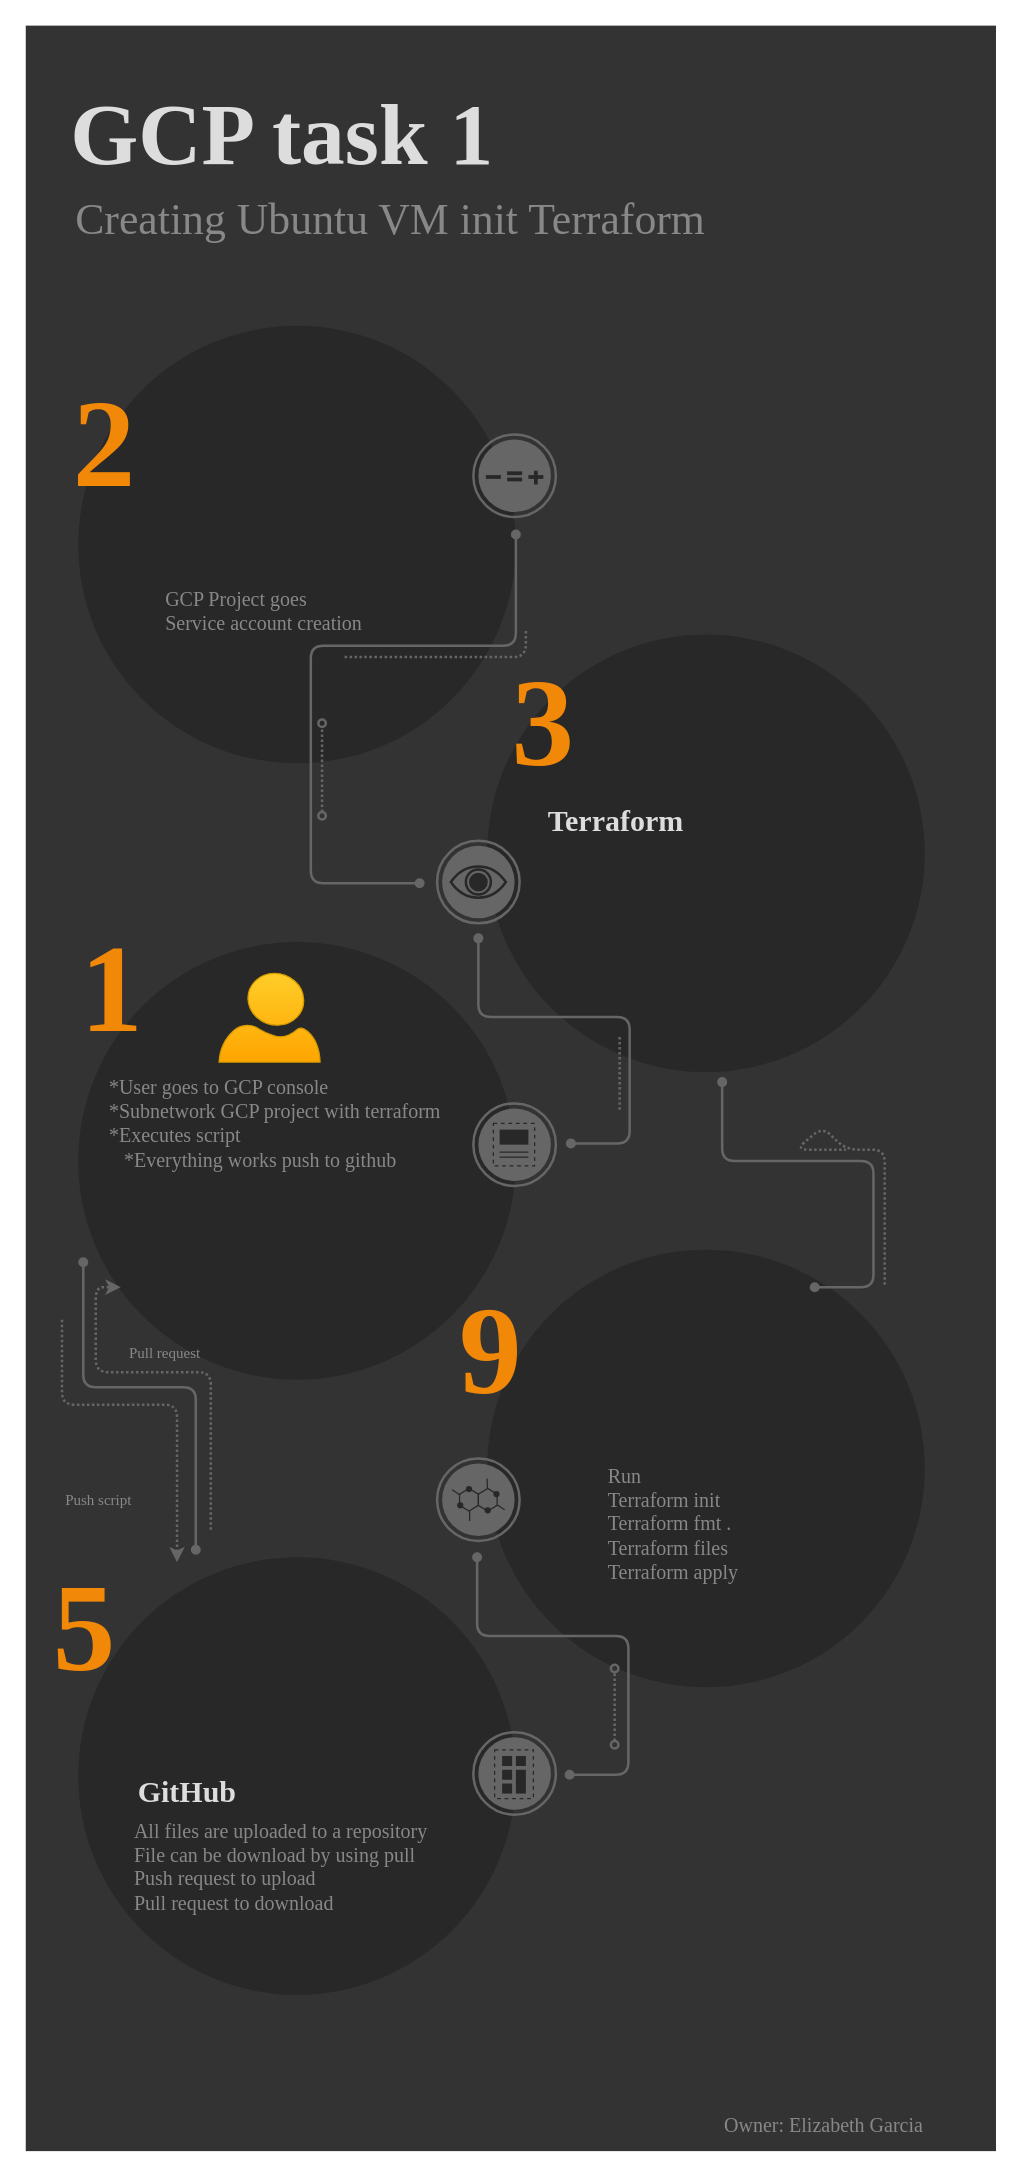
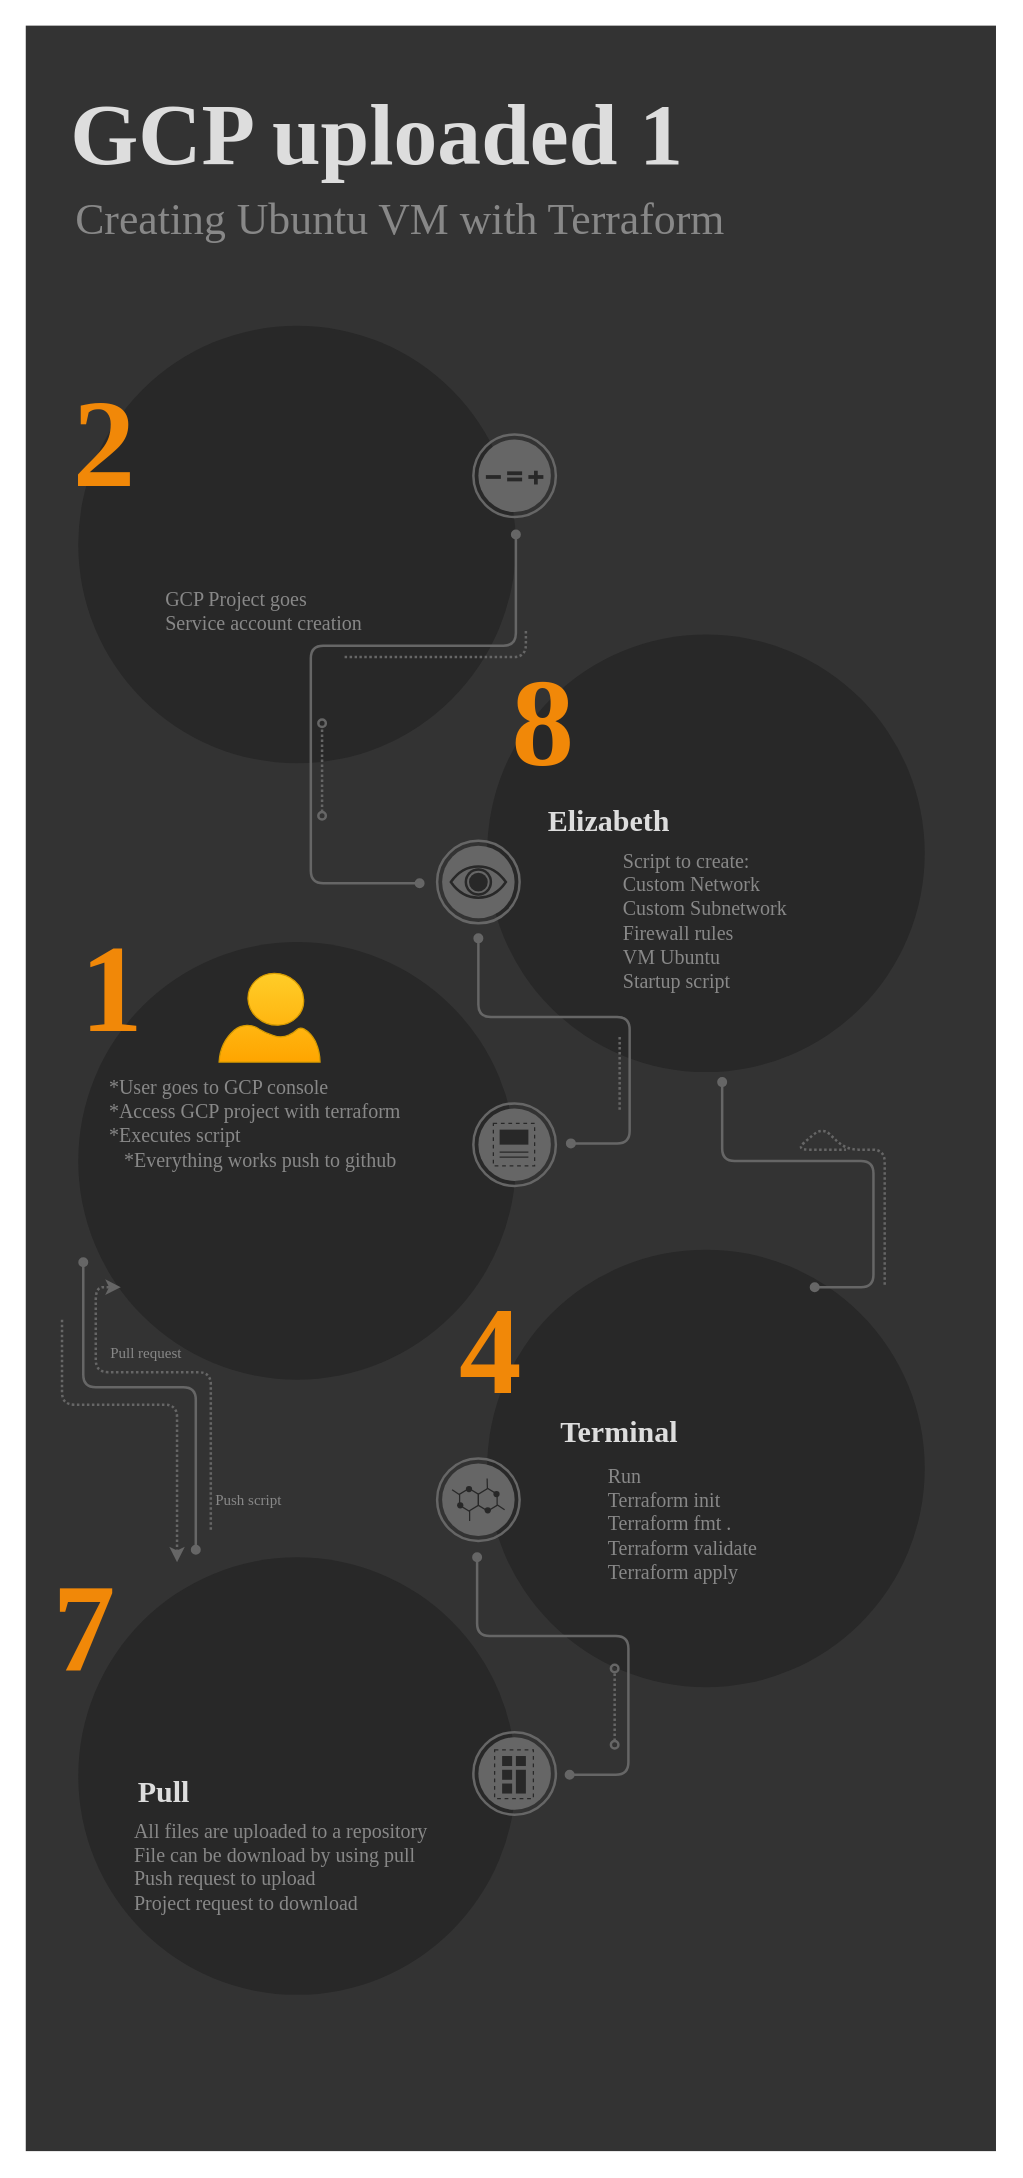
(293, 134) -> (380, 134)
(440, 221) -> (446, 221)
(547, 724) -> (547, 724)
(624, 817) -> (616, 817)
none -> (733, 921)
(309, 1124) -> (287, 1124)
(183, 1348) -> (164, 1348)
(494, 1352) -> (494, 1352)
none -> (639, 1429)
(113, 1496) -> (263, 1496)
(687, 1524) -> (701, 1524)
(88, 1629) -> (88, 1629)
(185, 1787) -> (164, 1787)
(316, 1867) -> (316, 1867)
(853, 2122) -> none
